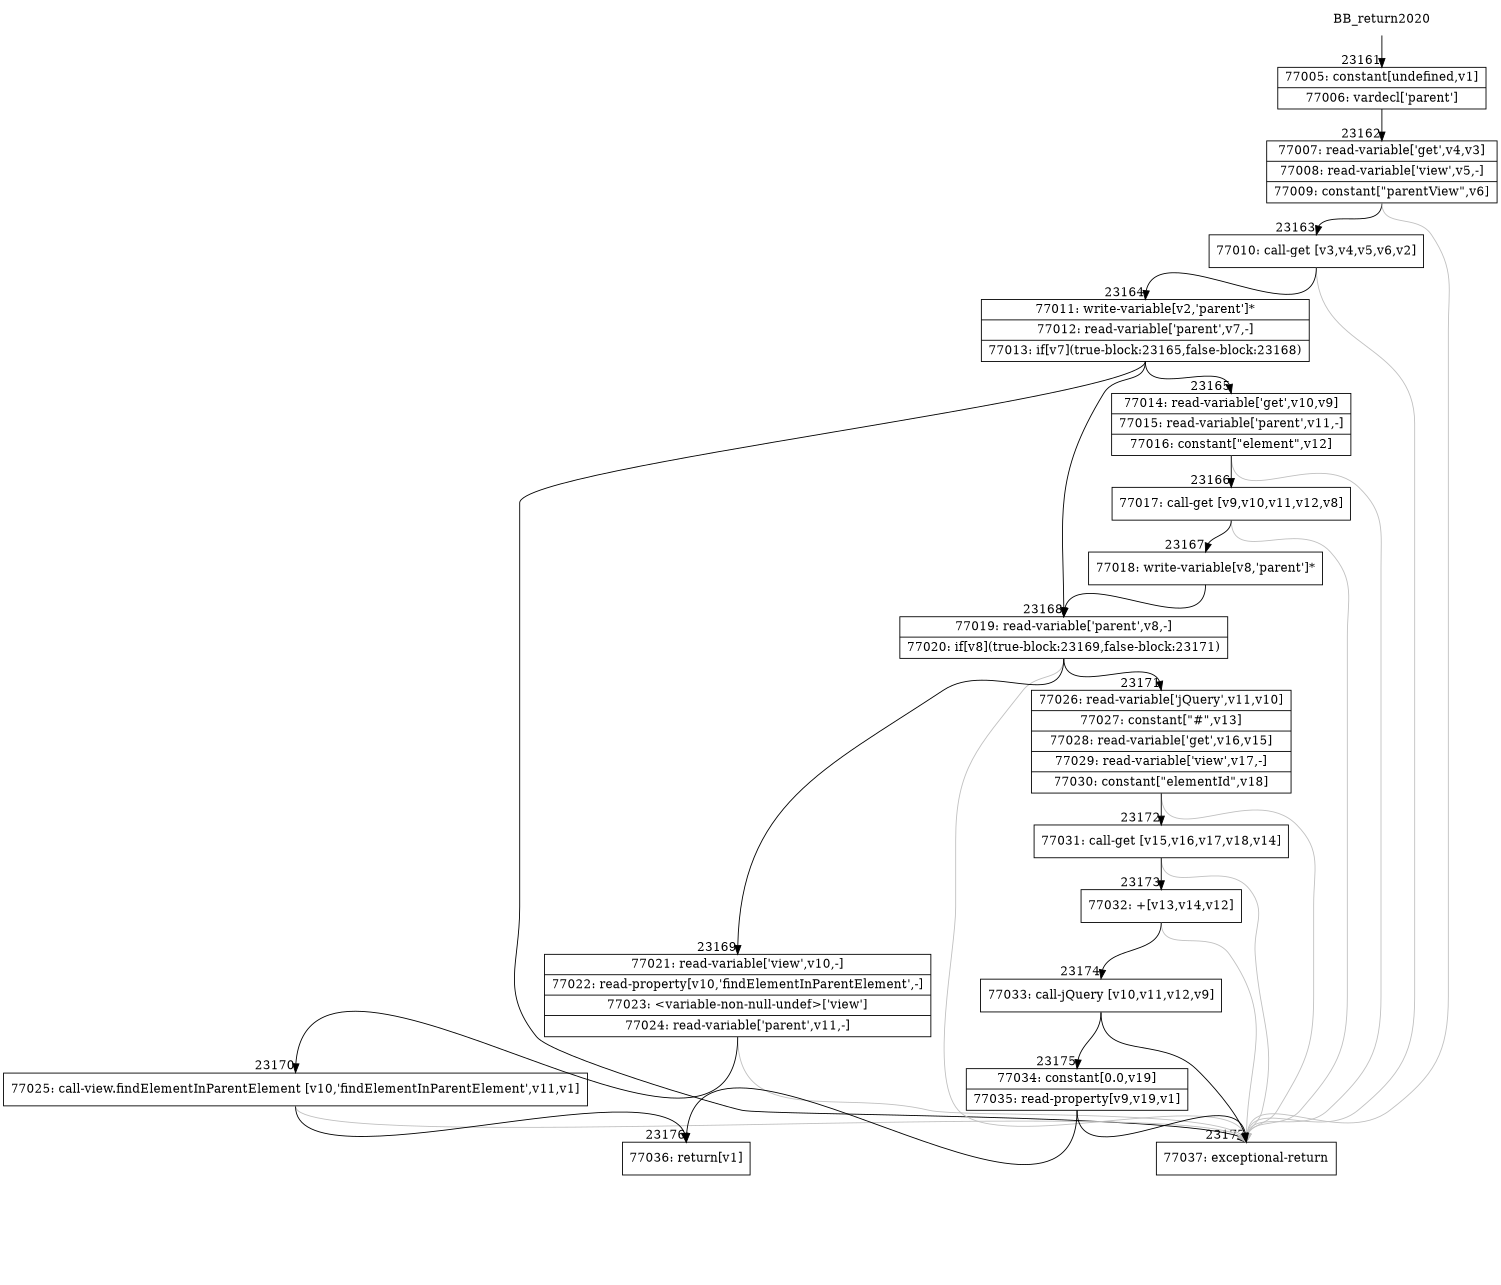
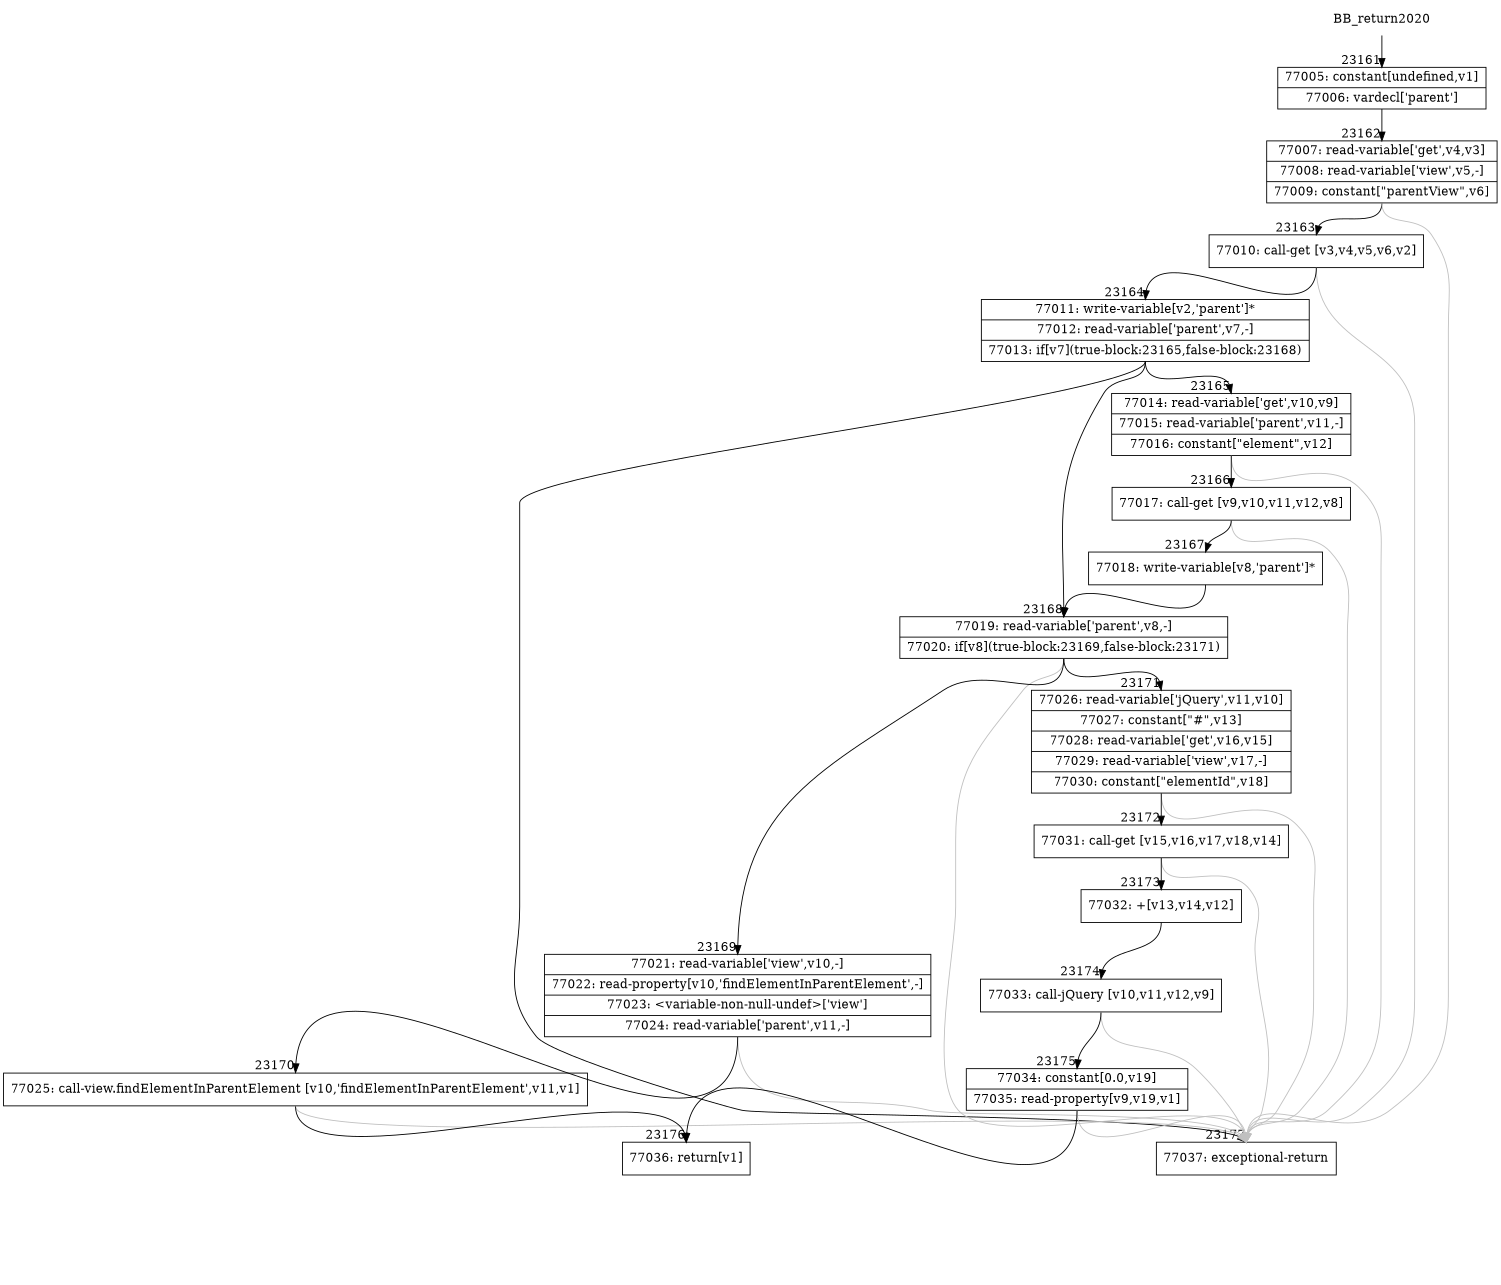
(1252, 1000) -> none
(1180, 1058) -> (1180, 1058)
(1143, 1131) -> (1143, 1131)
